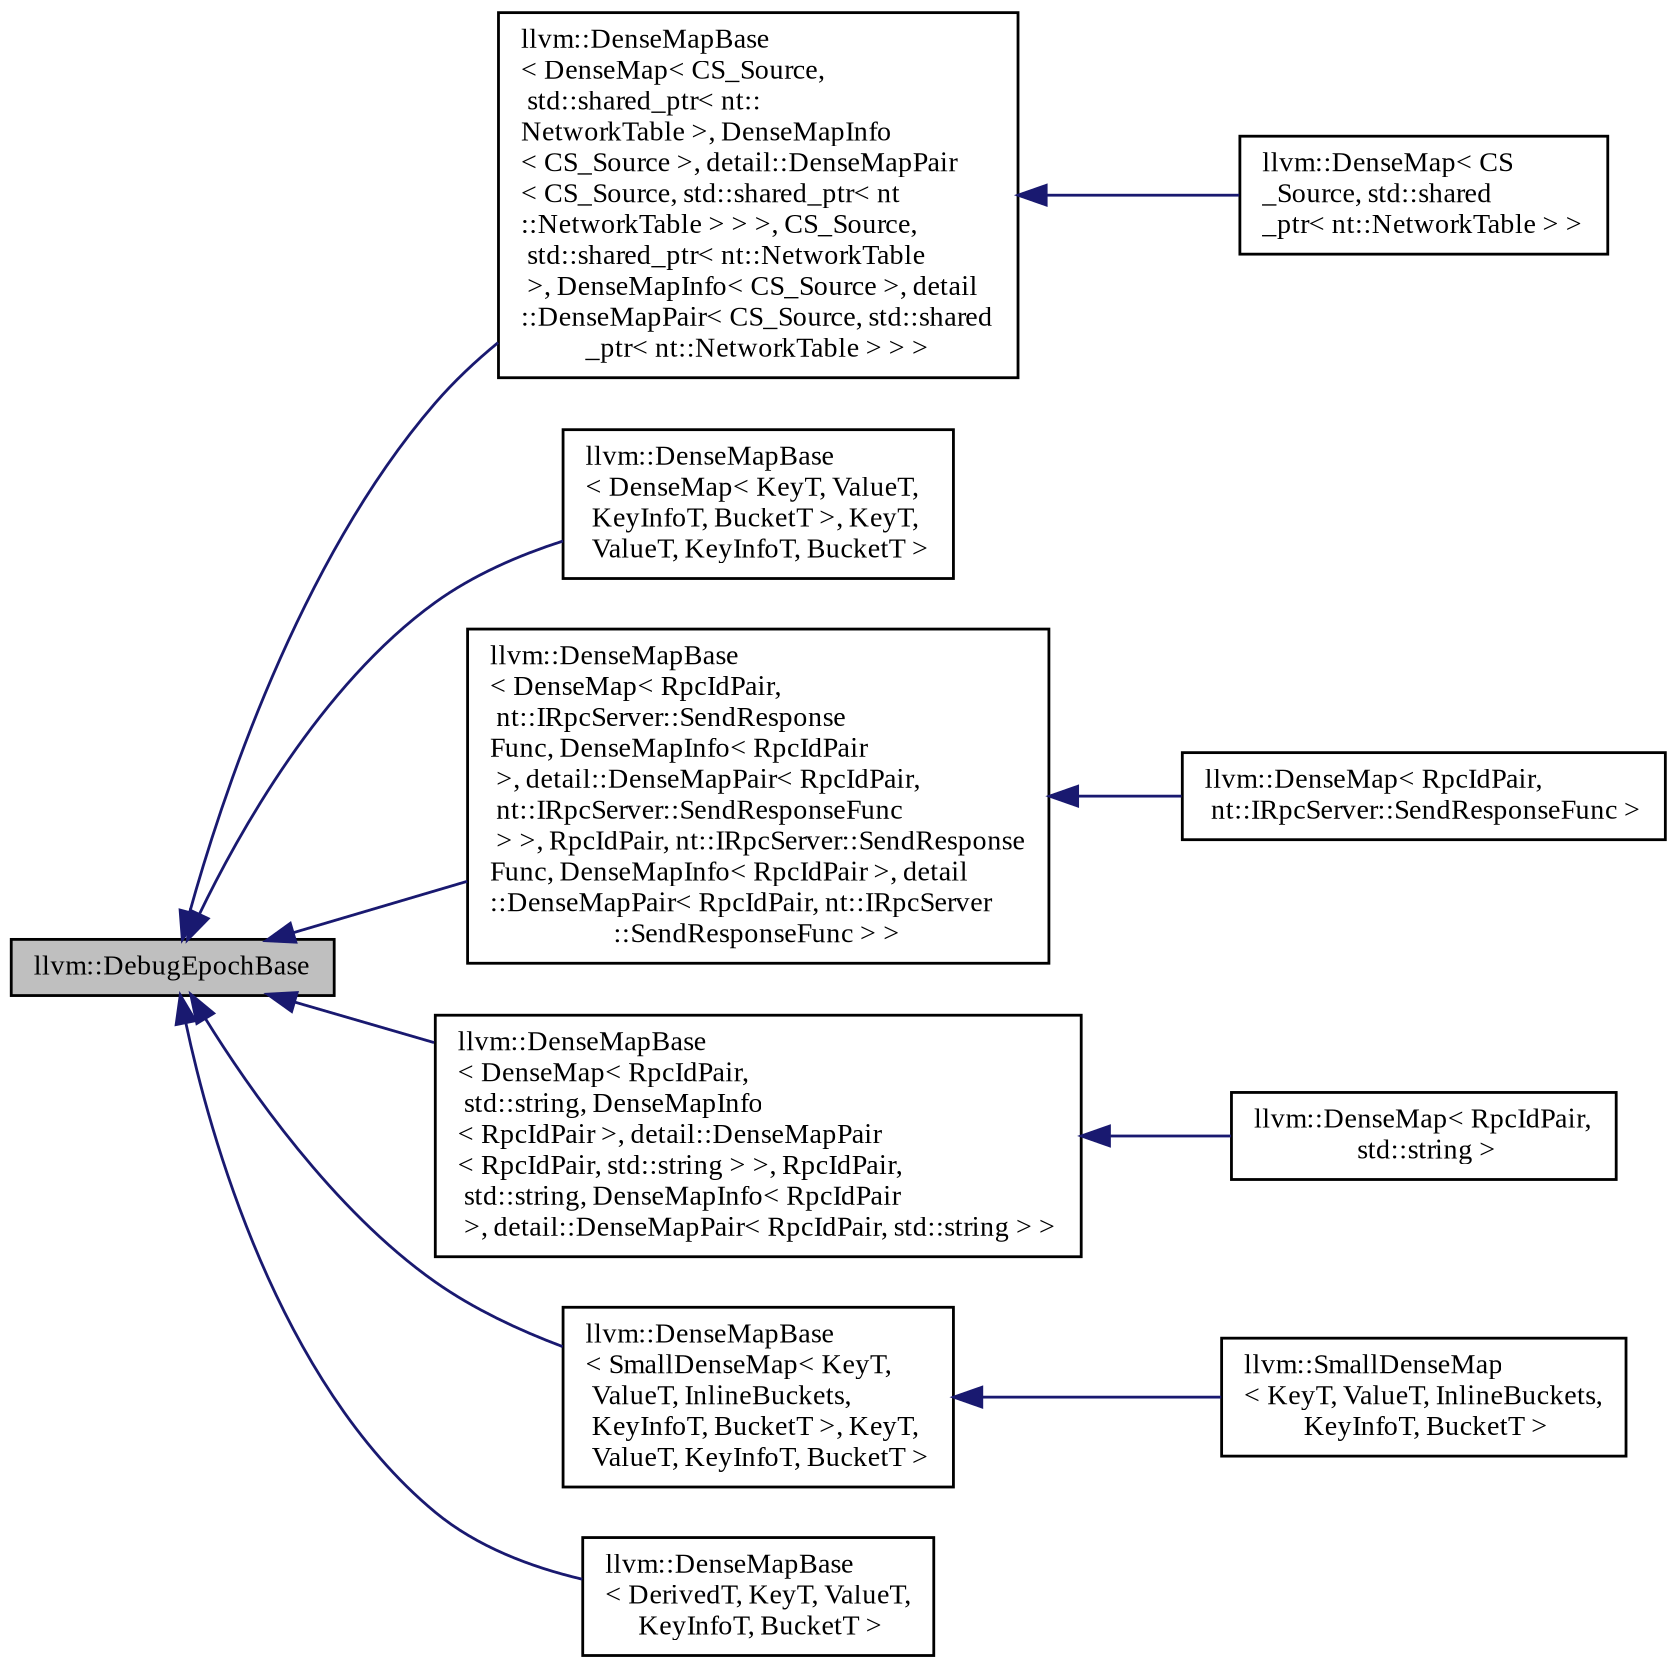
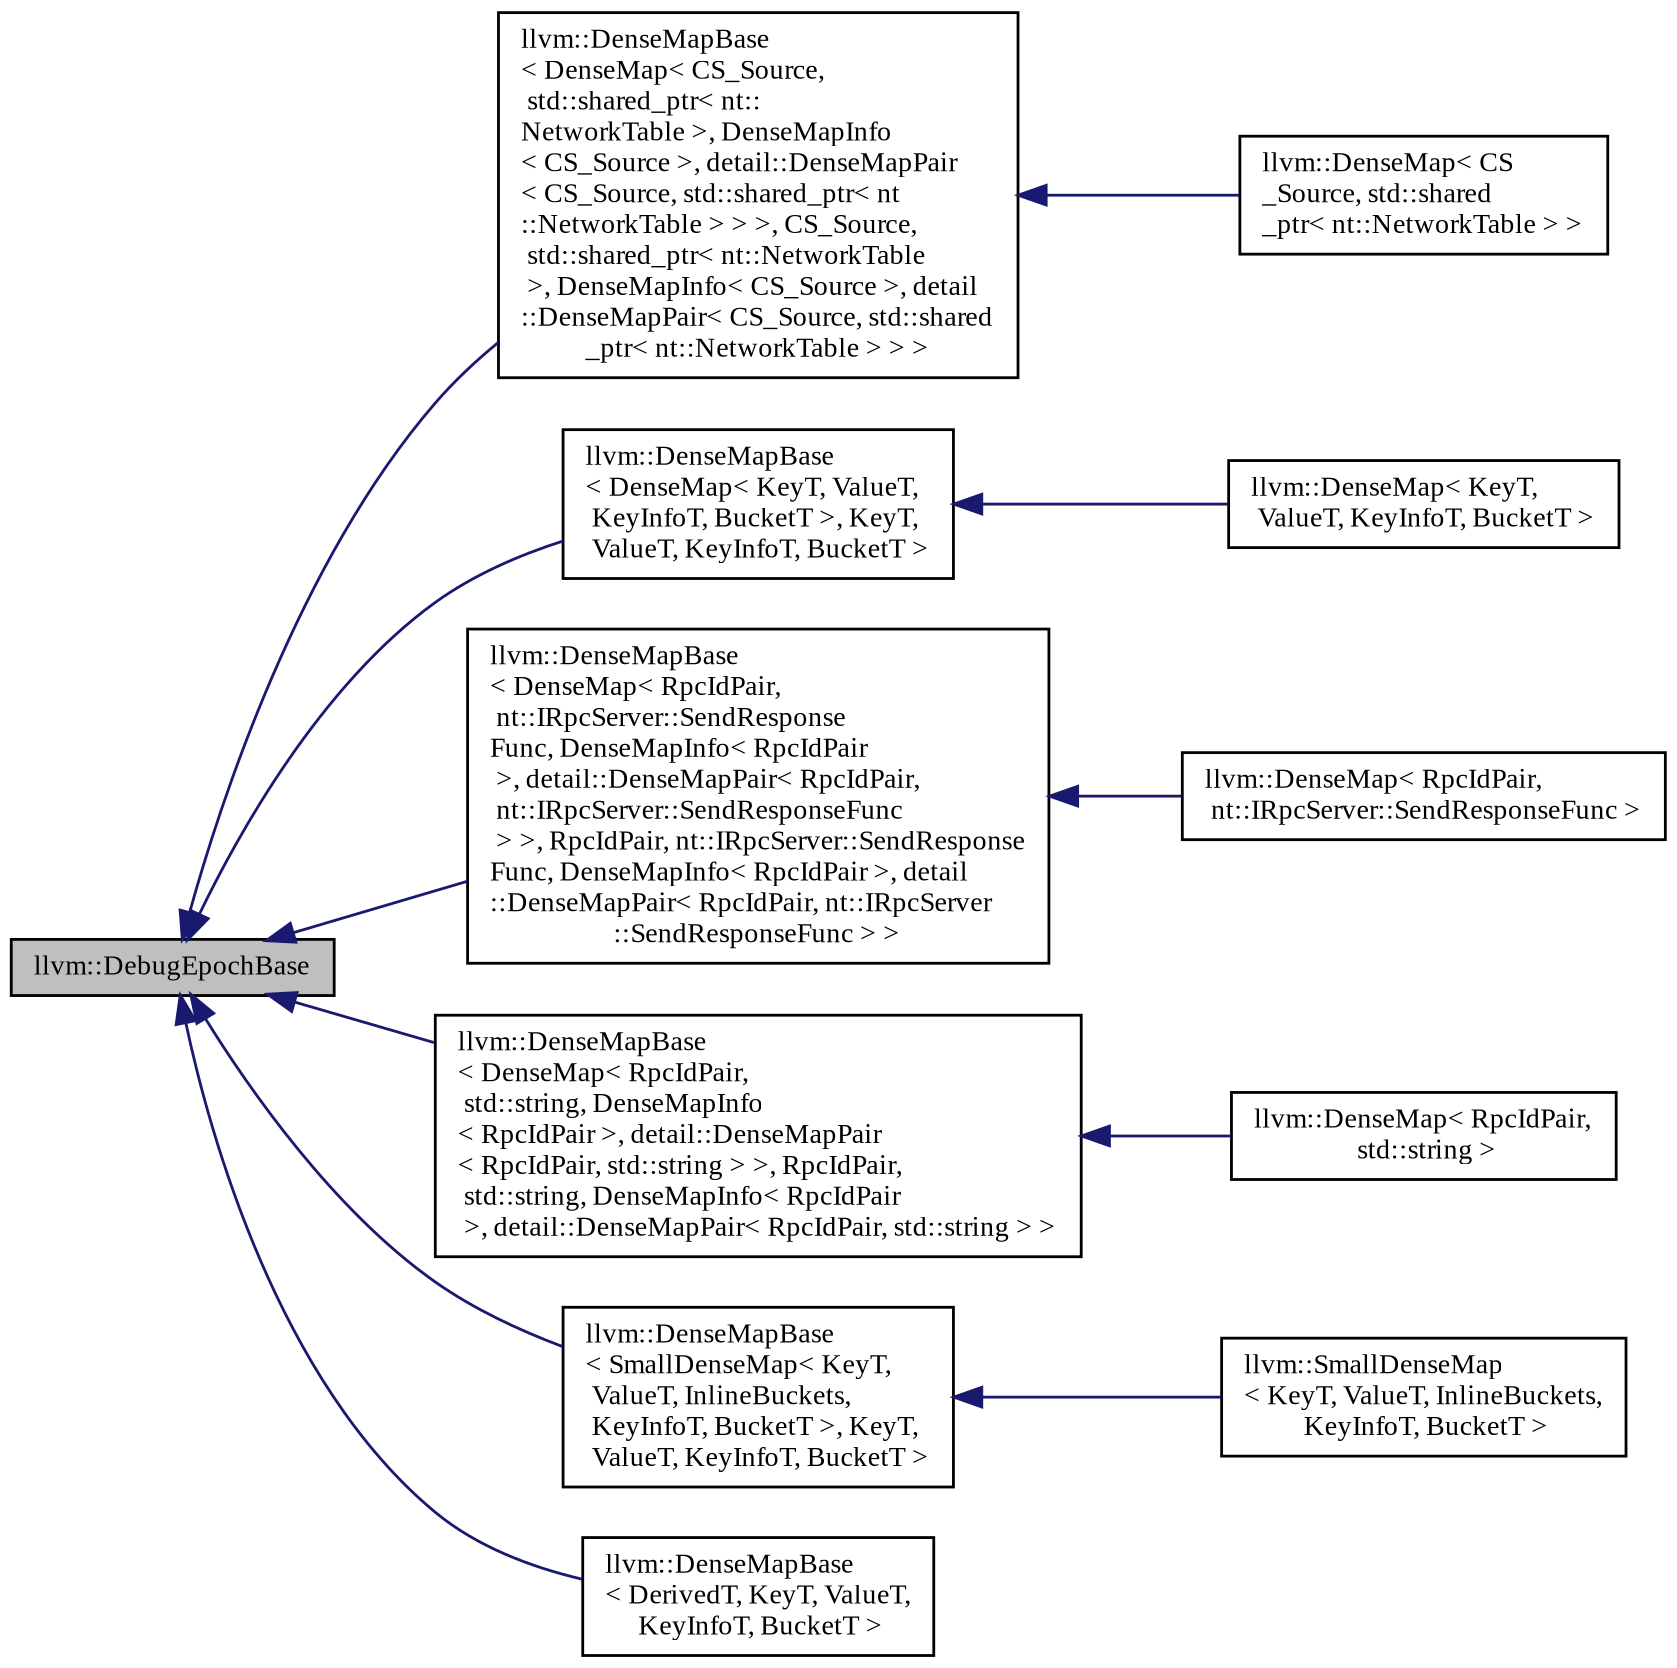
none -> (1424, 504)
